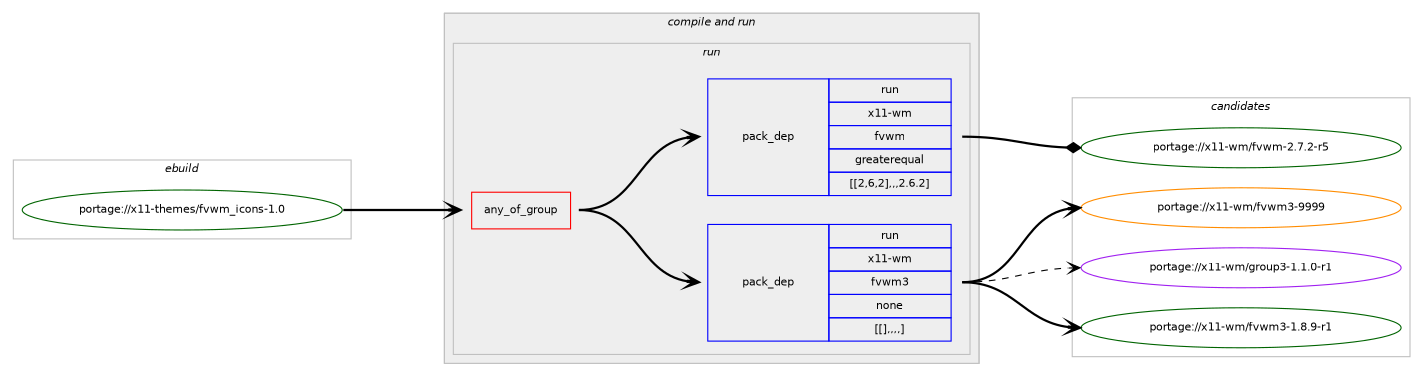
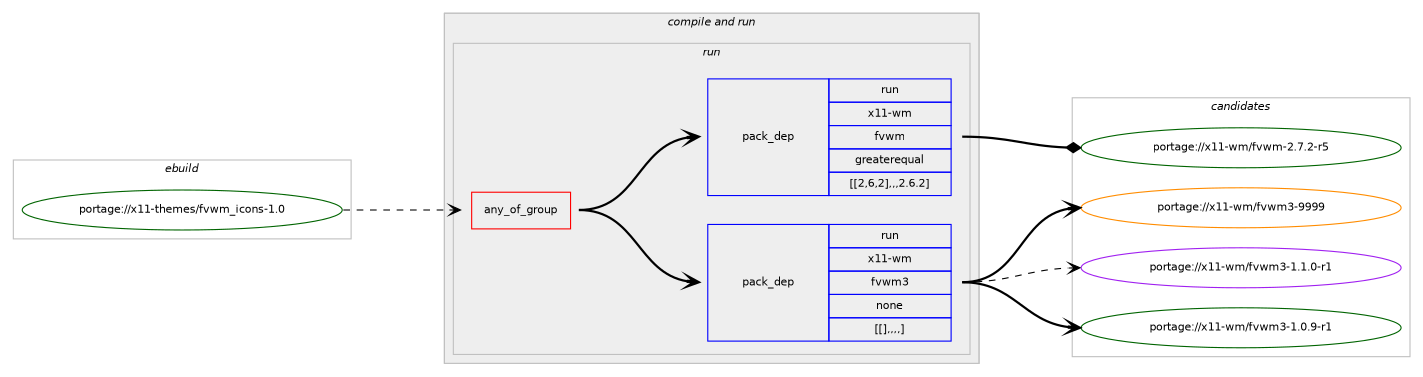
(396, 210) -> (396, 210)
(1241, 268) -> (1241, 268)
(1241, 328) -> (1241, 328)
